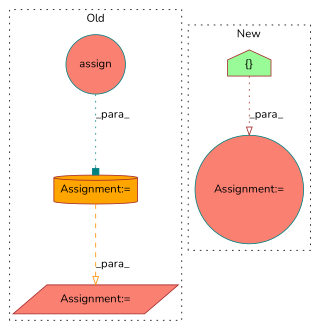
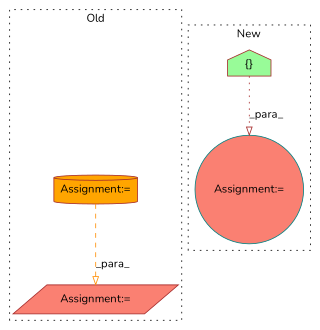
(96, 64) -> none
